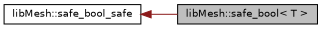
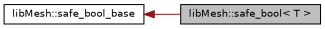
(72, 14) -> (74, 14)
